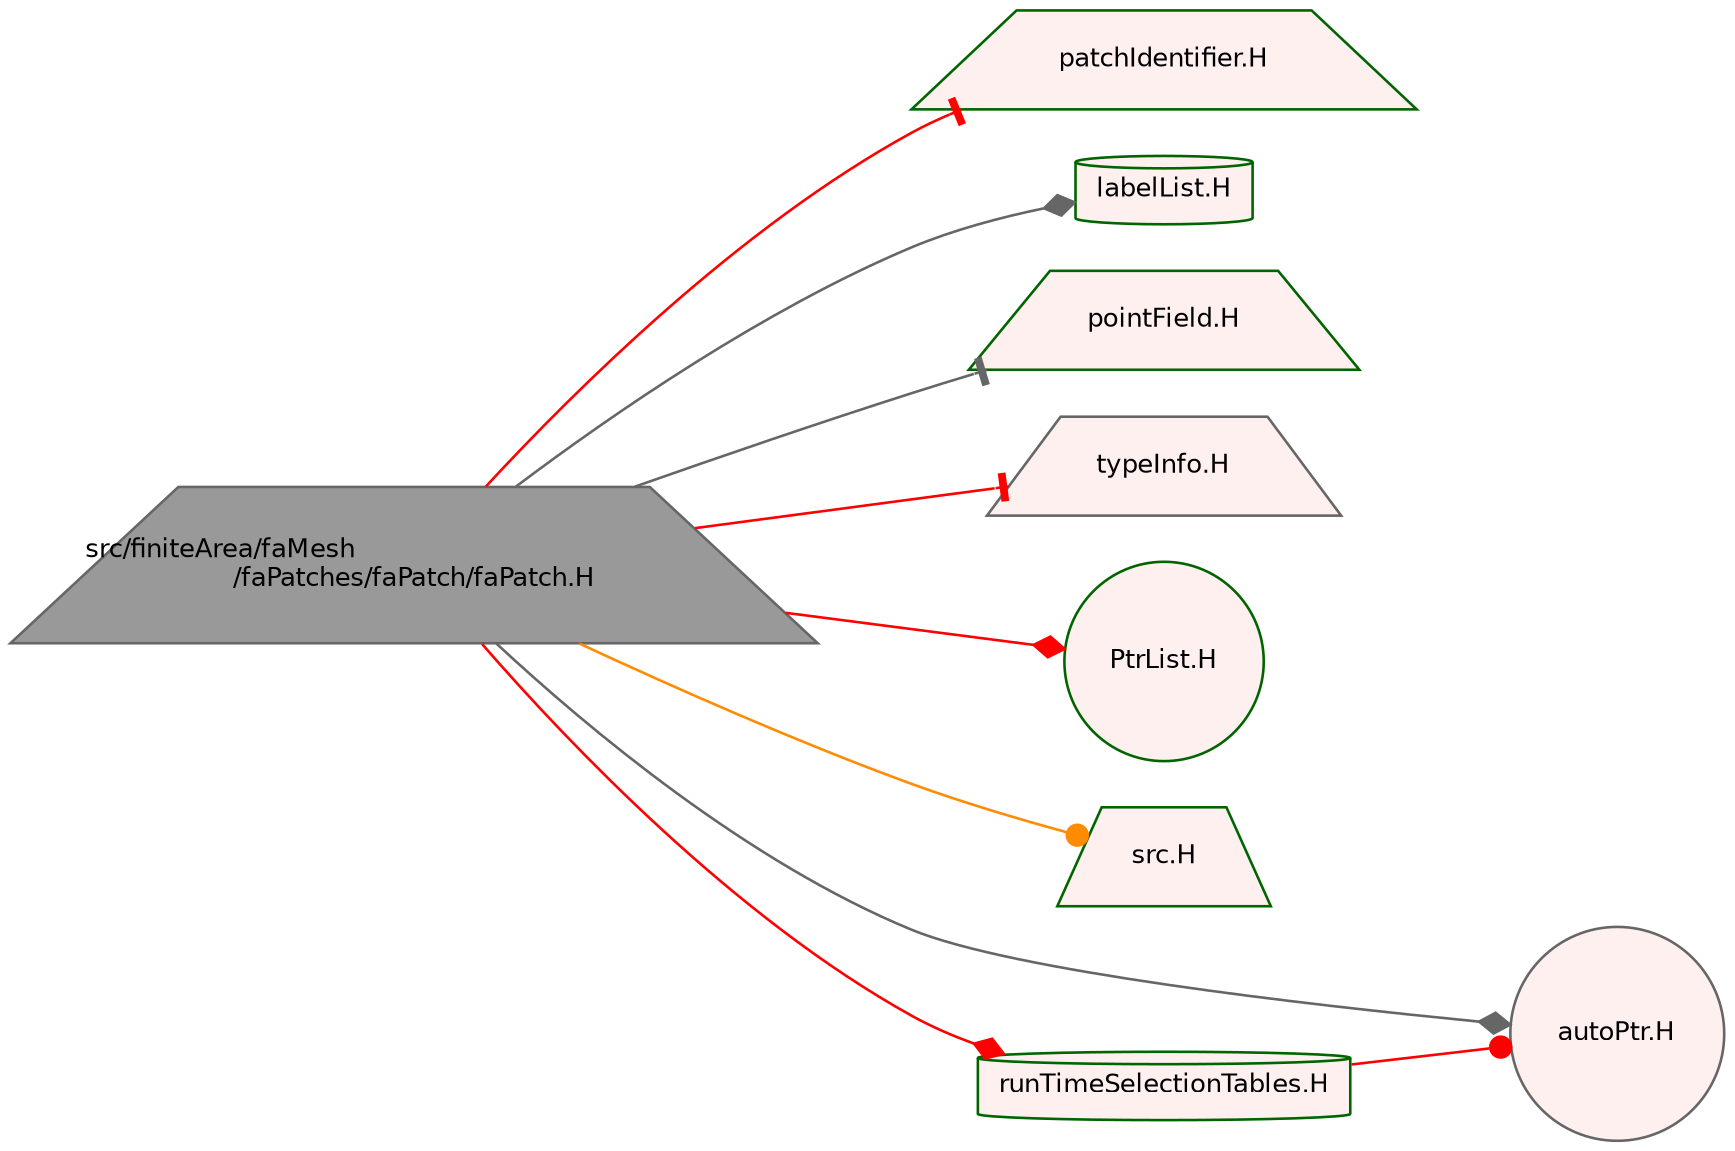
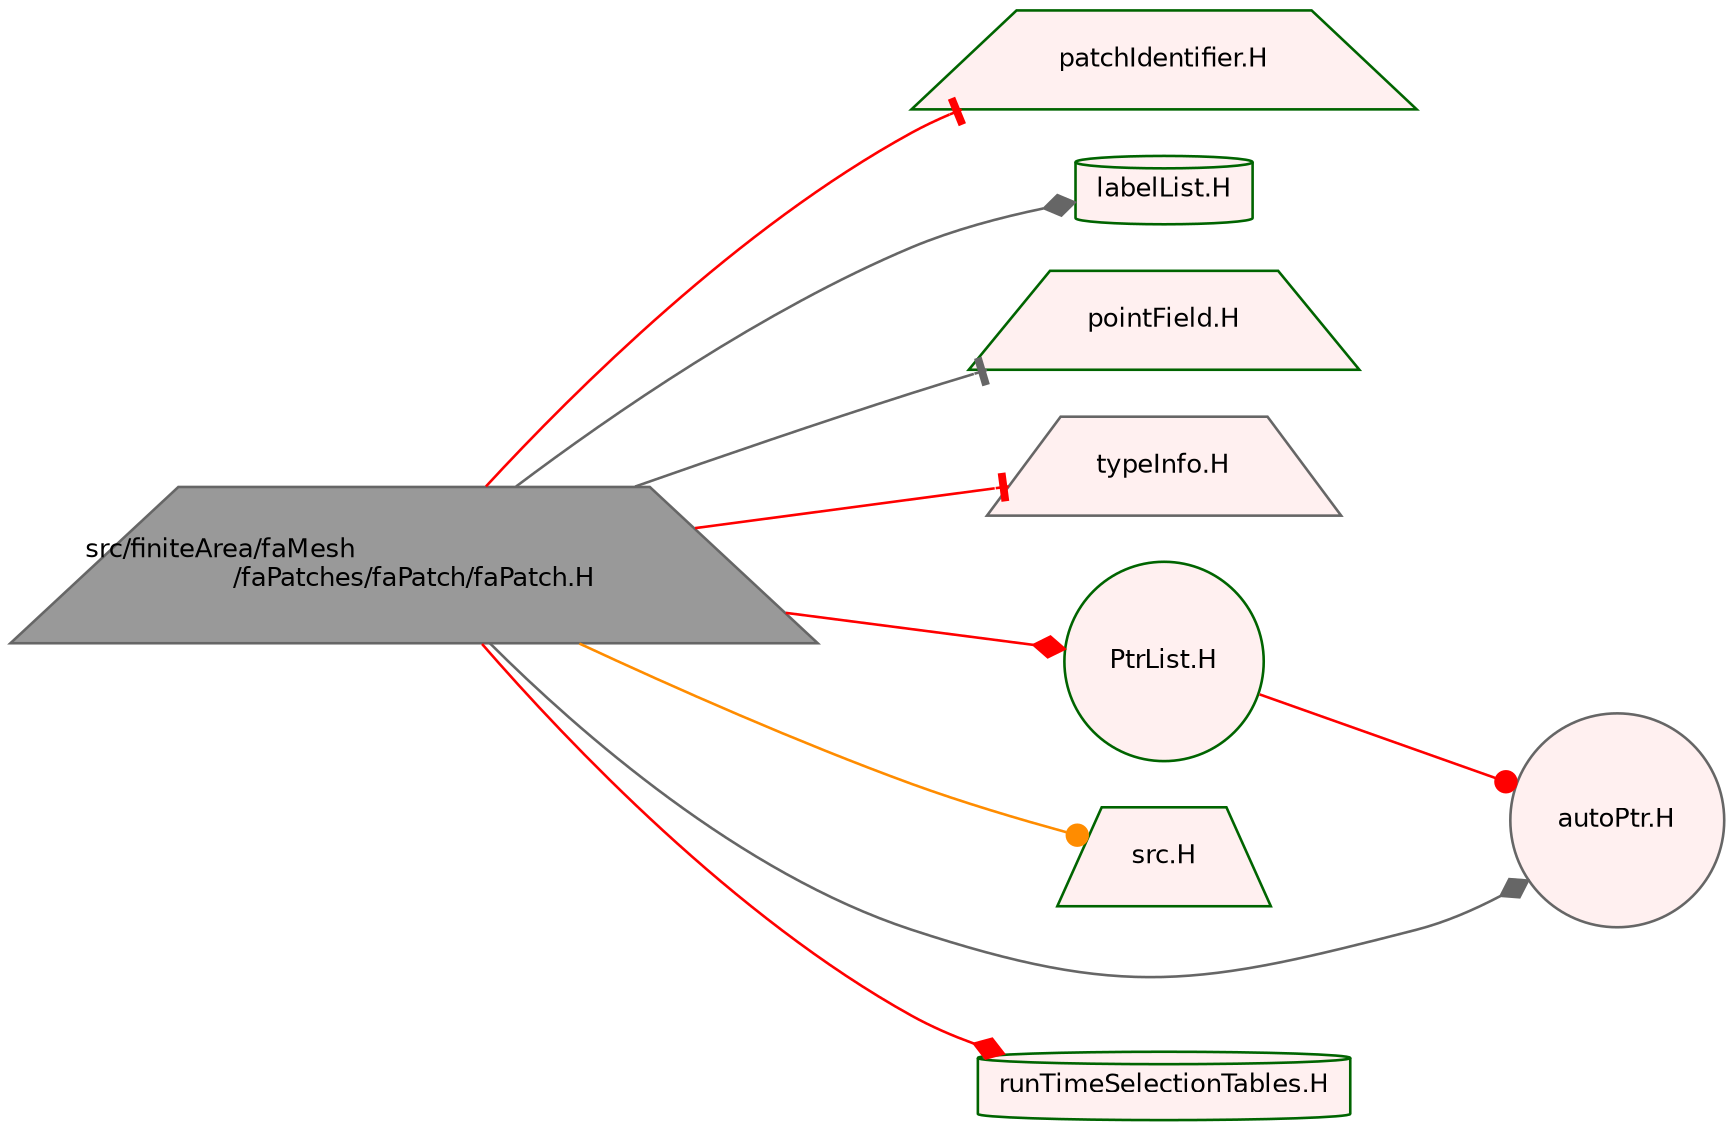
(1420, 1056) -> (1377, 736)
